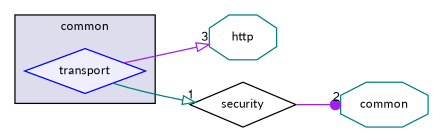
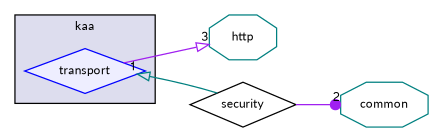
(85, 27) -> (85, 27)
(148, 92) -> (184, 84)
